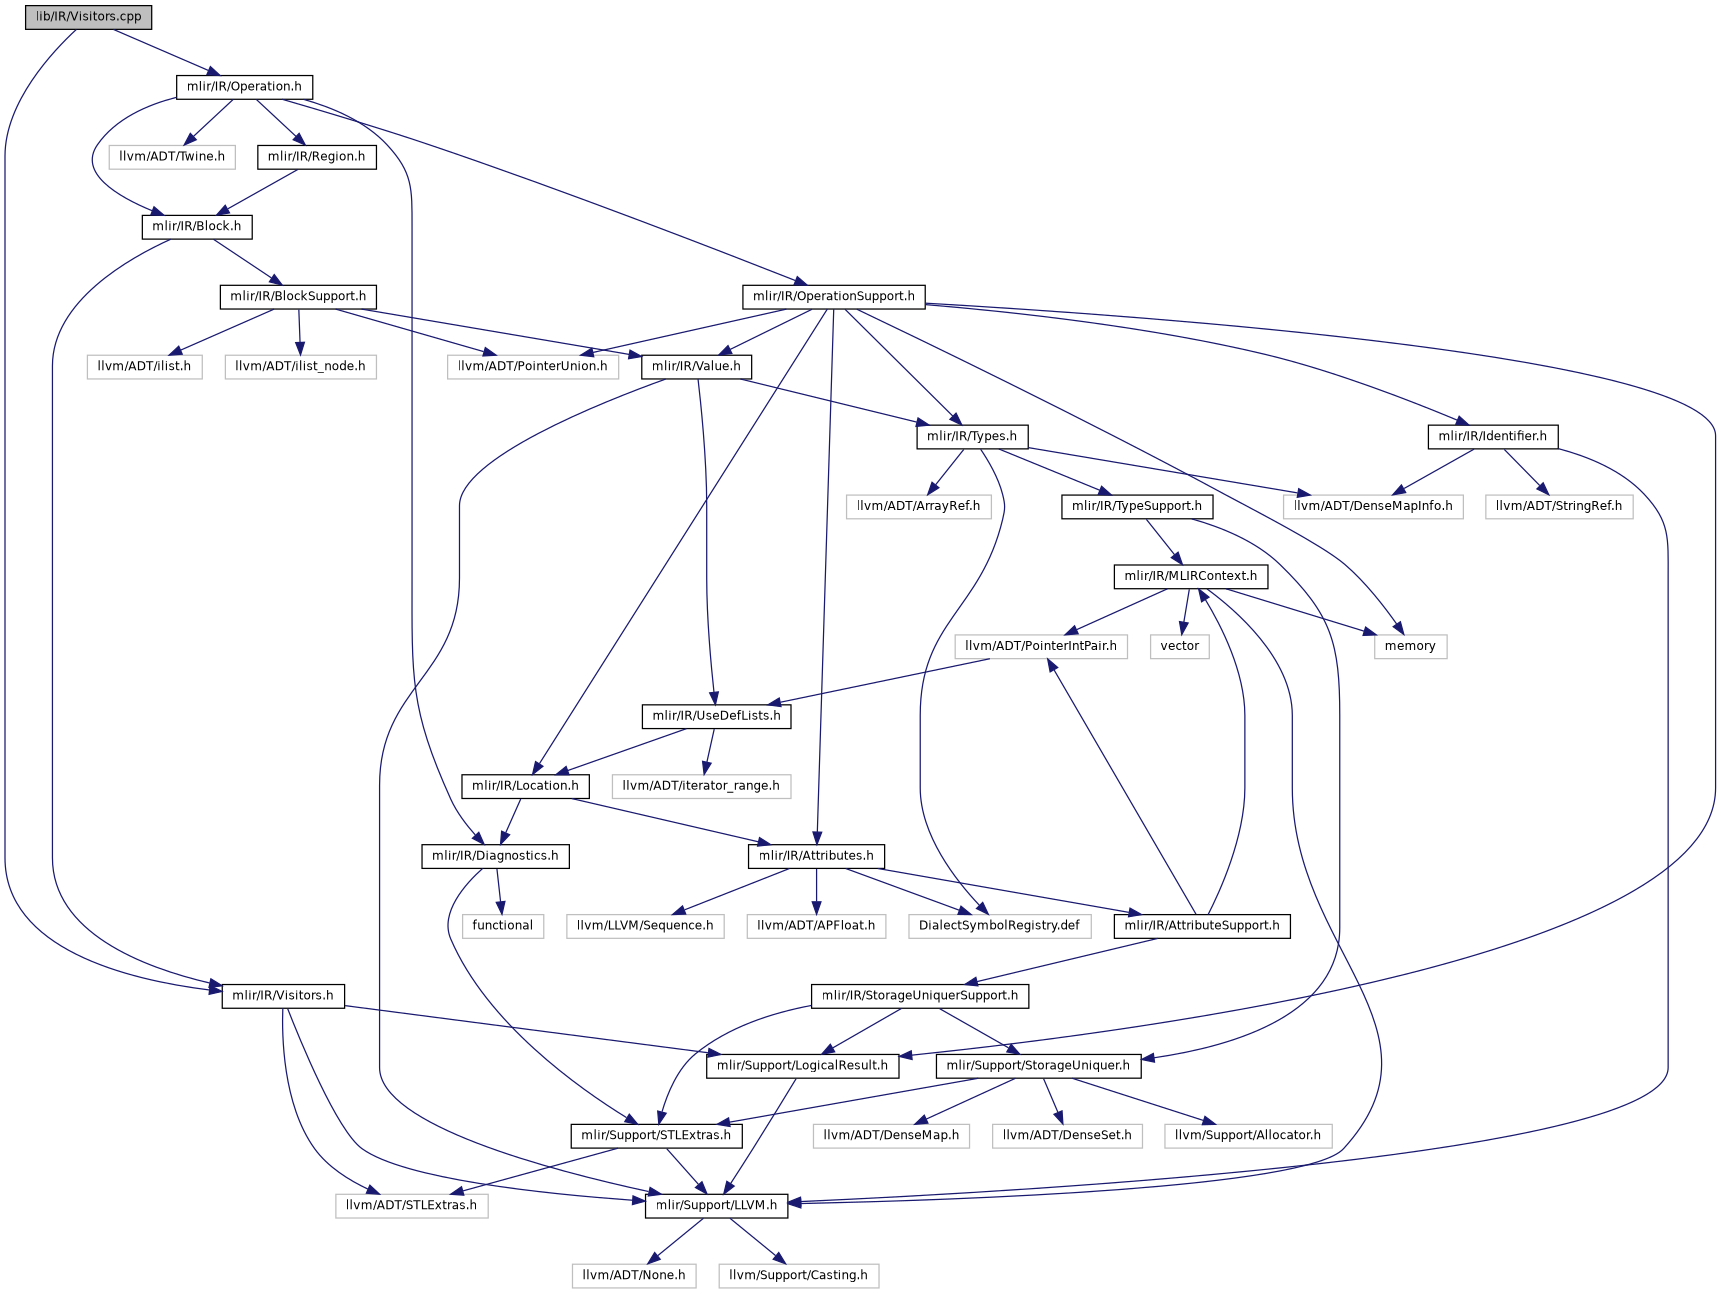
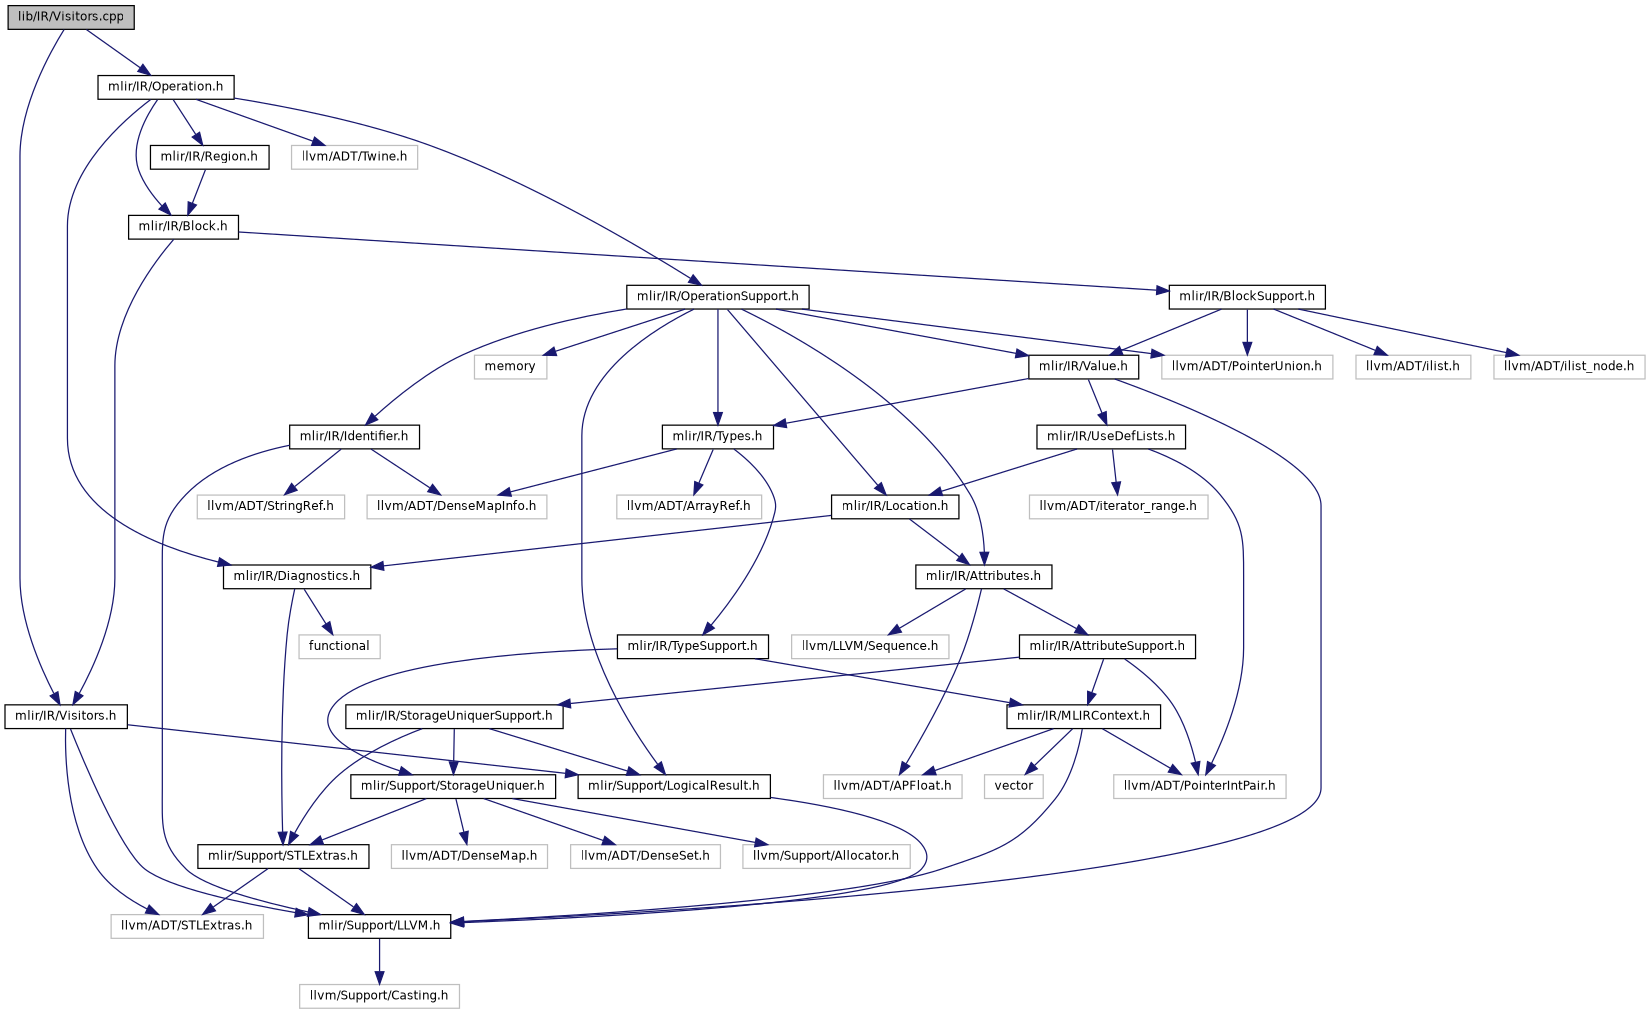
(1295, 610) -> (994, 750)
(885, 680) -> (1244, 586)
(1000, 926) -> none
(634, 1276) -> none
